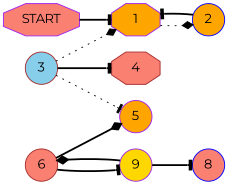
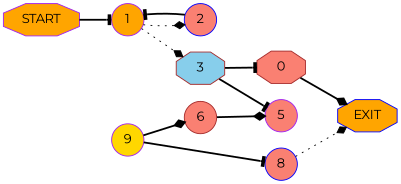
(41, 20) -> (41, 20)
(136, 20) -> (128, 20)
(209, 20) -> (200, 20)
(81, 48) -> (158, 40)
(41, 68) -> (200, 68)
(136, 68) -> (281, 67)
(87, 91) -> (241, 92)
none -> (367, 116)
(136, 117) -> (281, 116)
(86, 171) -> none
